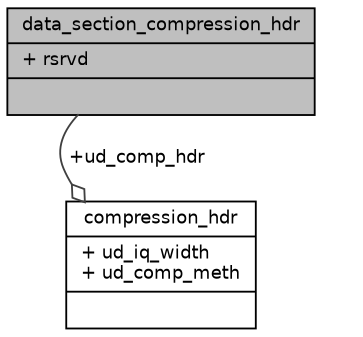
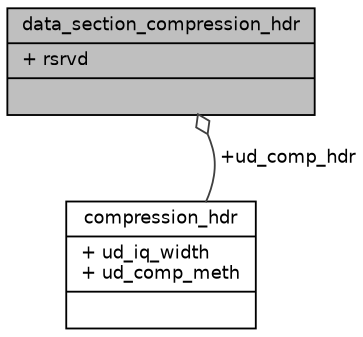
(61, 148) -> (215, 169)
